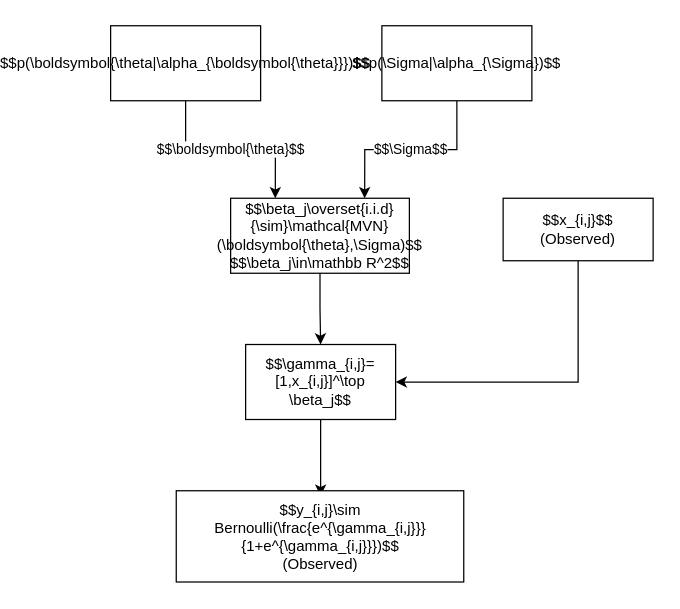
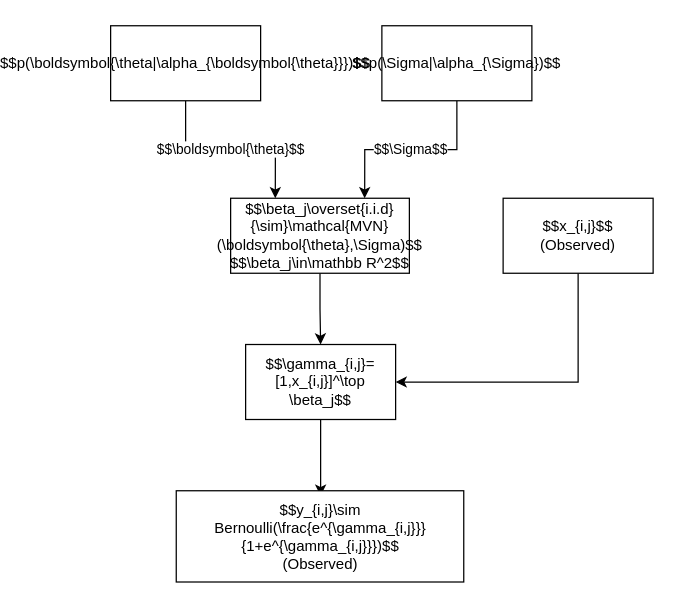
(578, 229) -> (578, 236)
